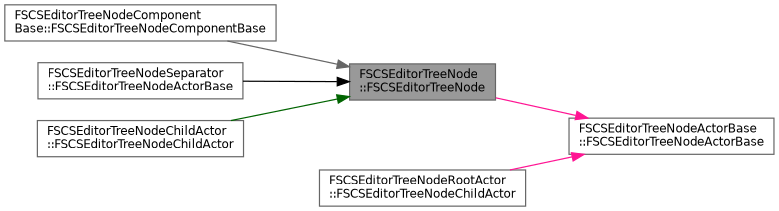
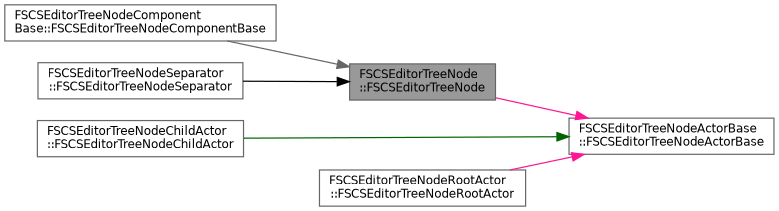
(140, 81) -> (140, 81)
(284, 110) -> (400, 137)
(423, 188) -> (423, 188)
